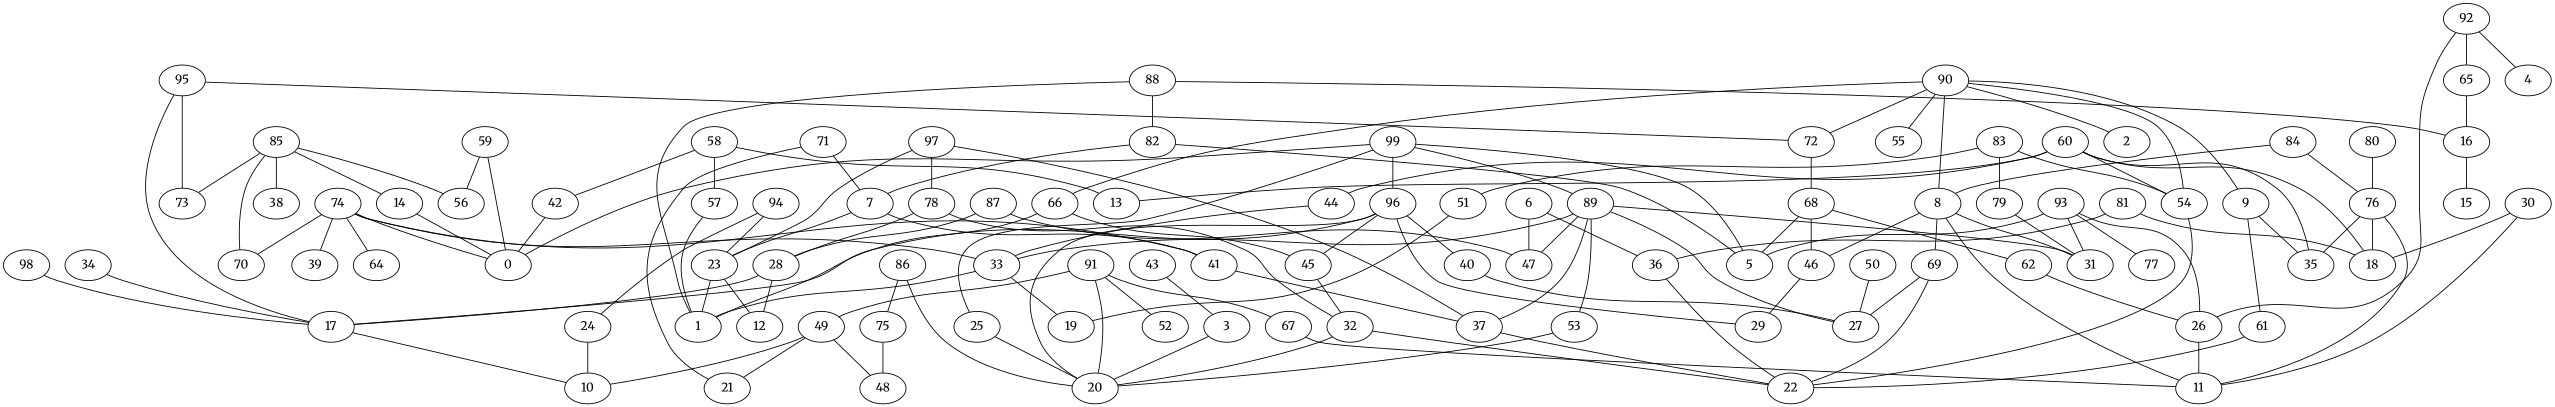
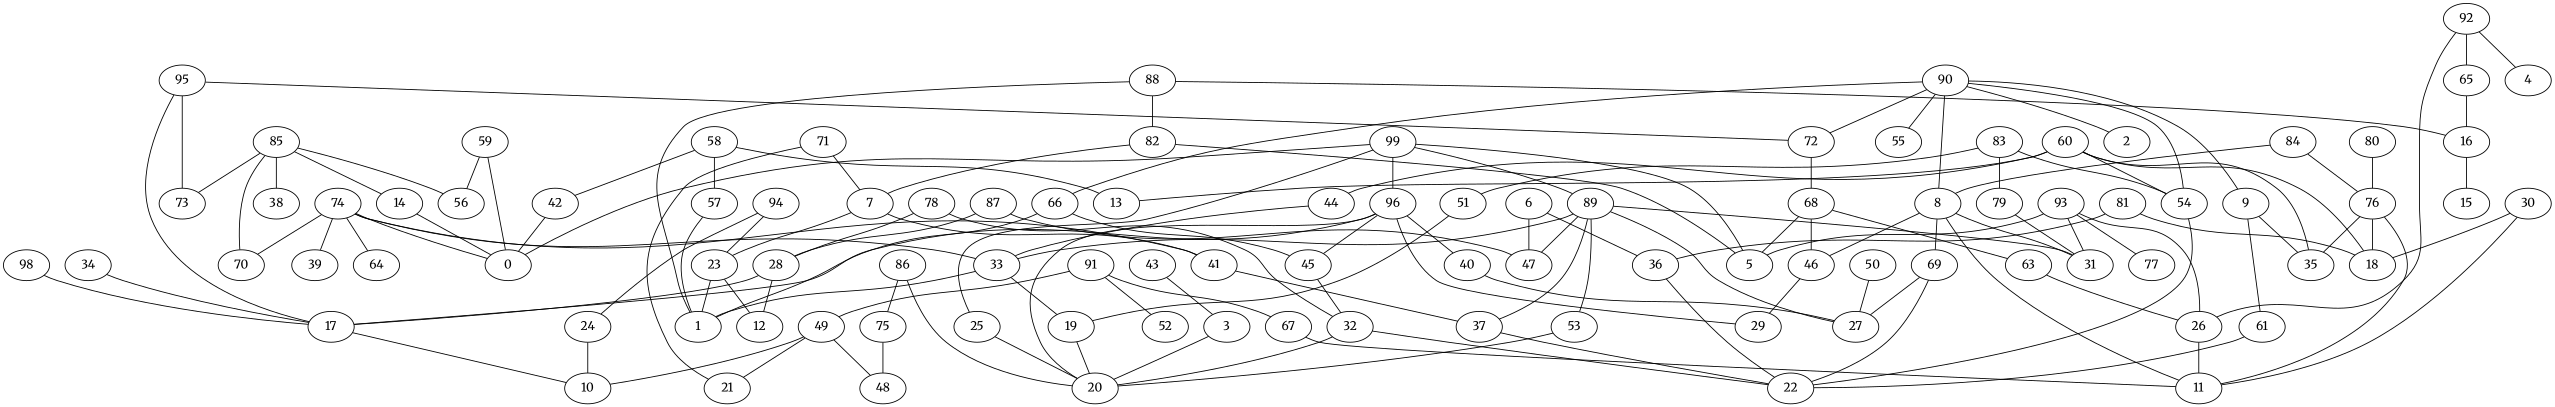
(932, 142) -> none
(2029, 265) -> (2029, 265)
(1103, 327) -> (1083, 358)
